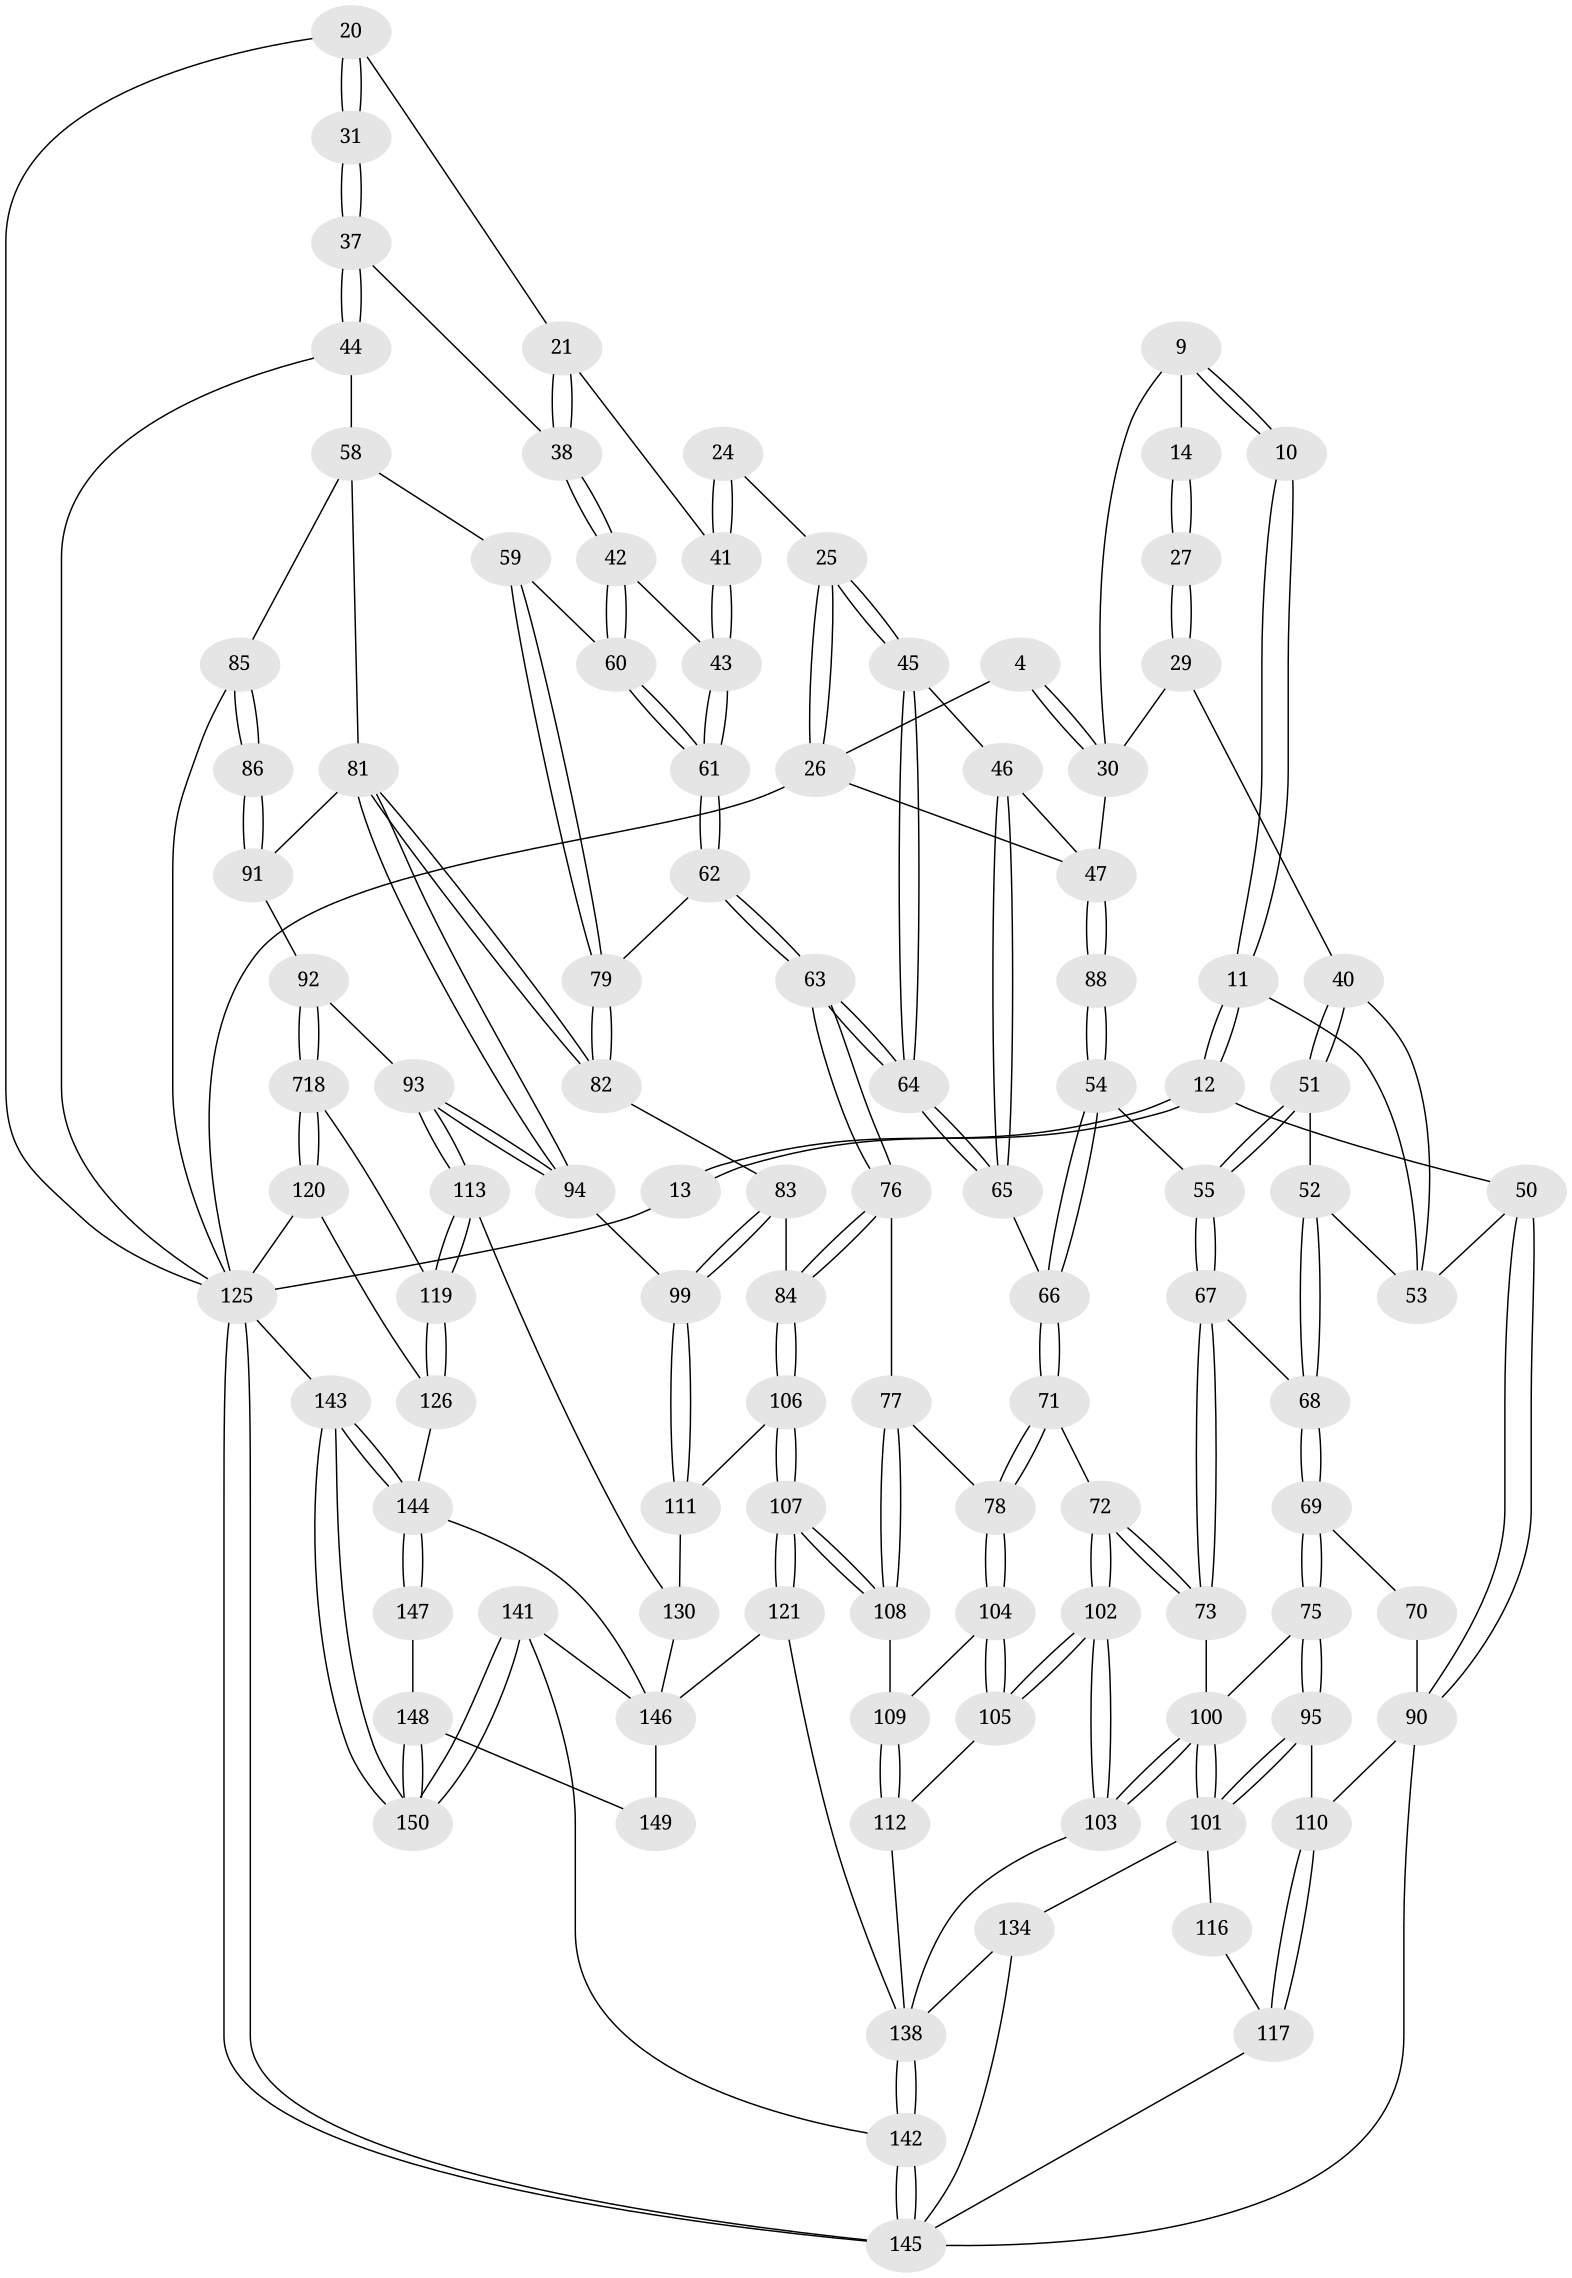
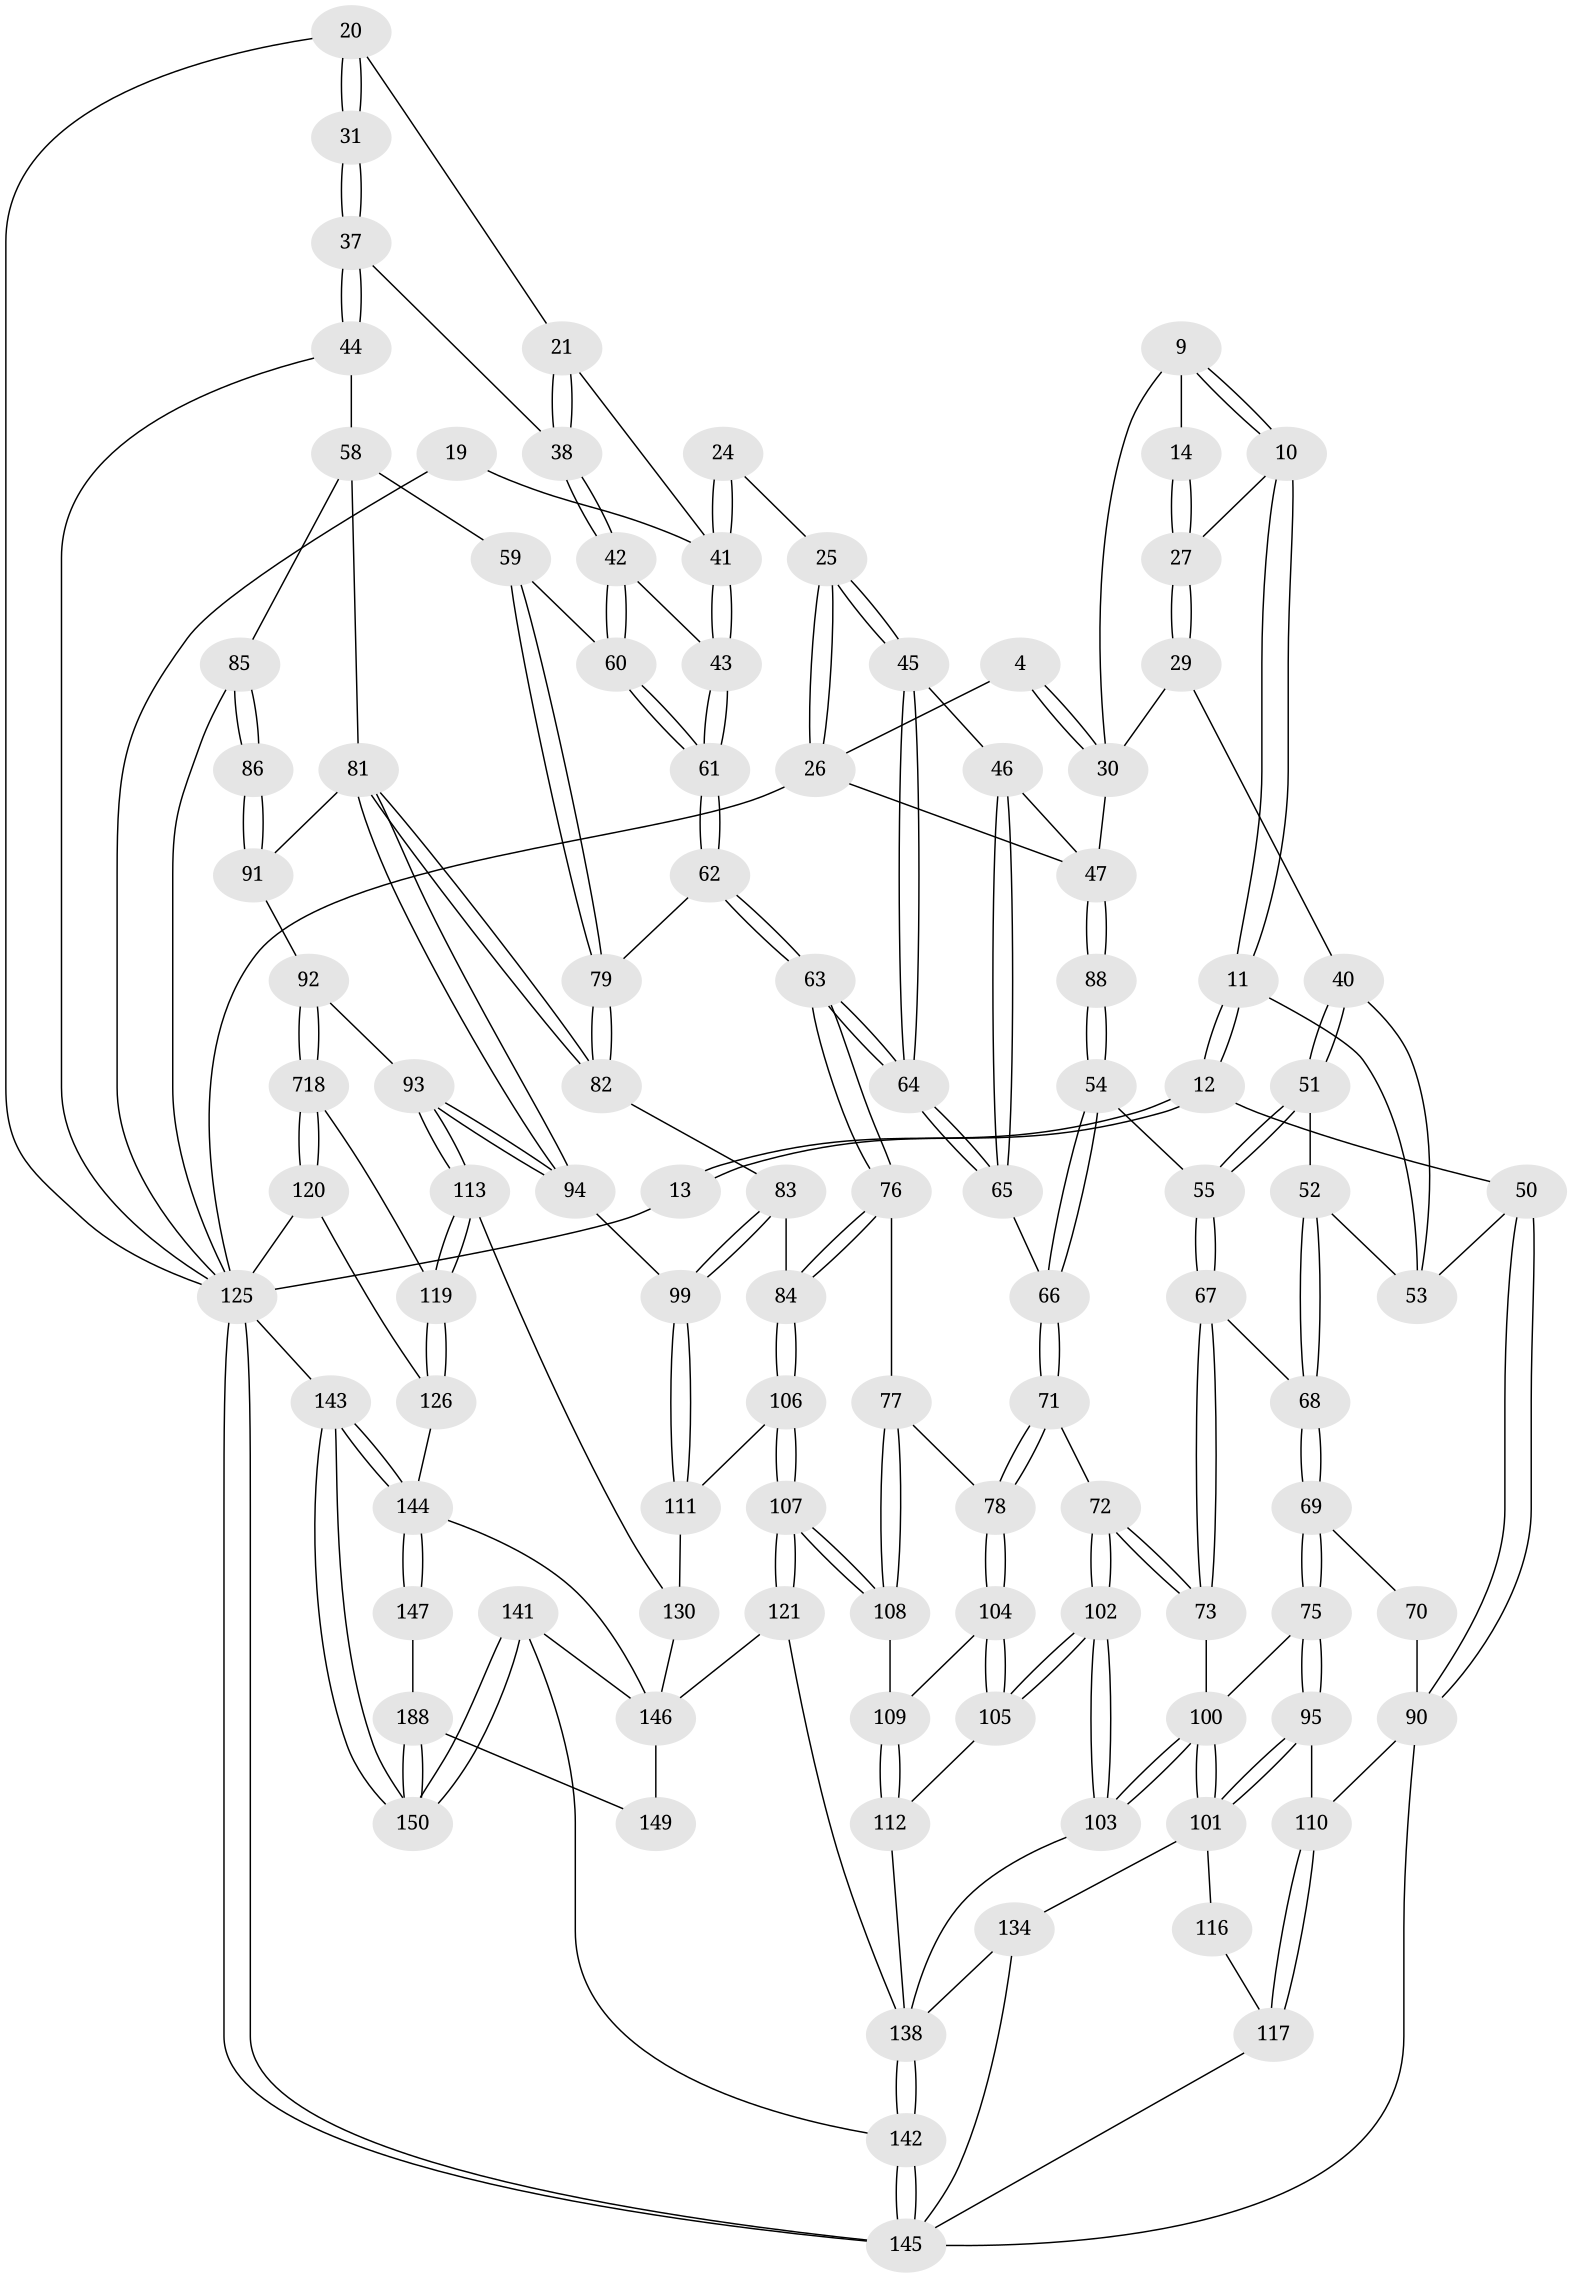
none -> (457, 454)
none -> (1234, 506)
(413, 1719) -> (413, 1719)
